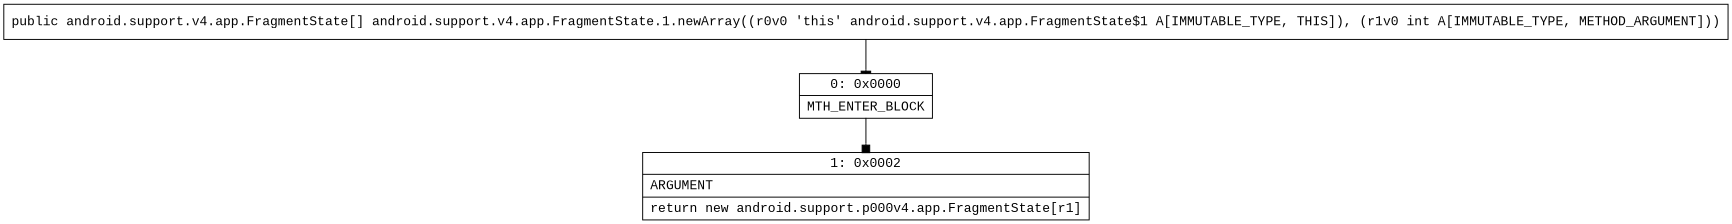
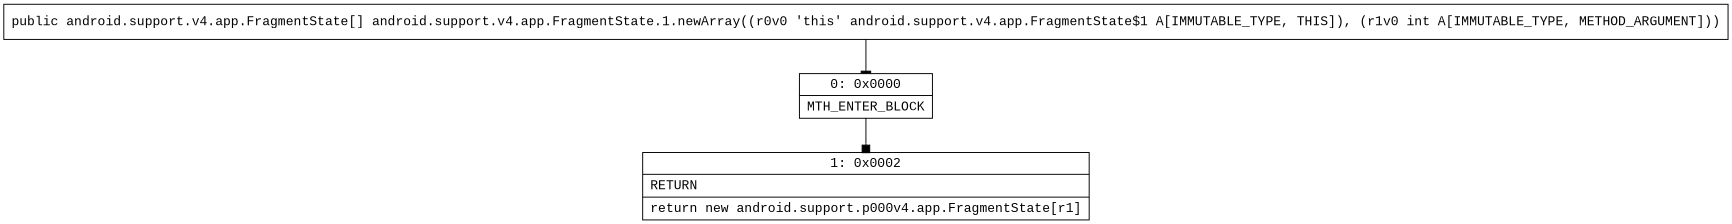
(682, 185) -> (674, 185)
